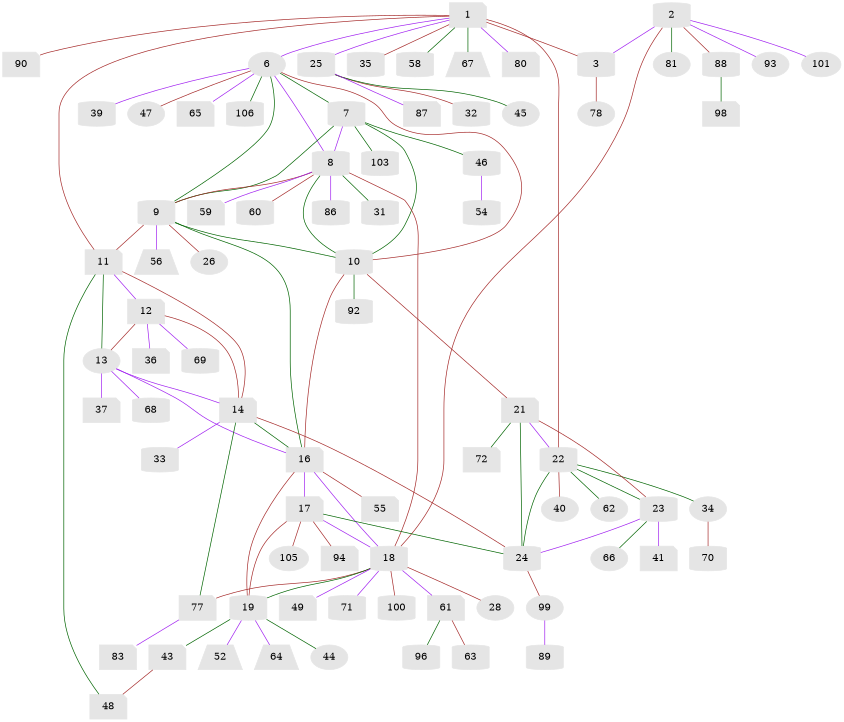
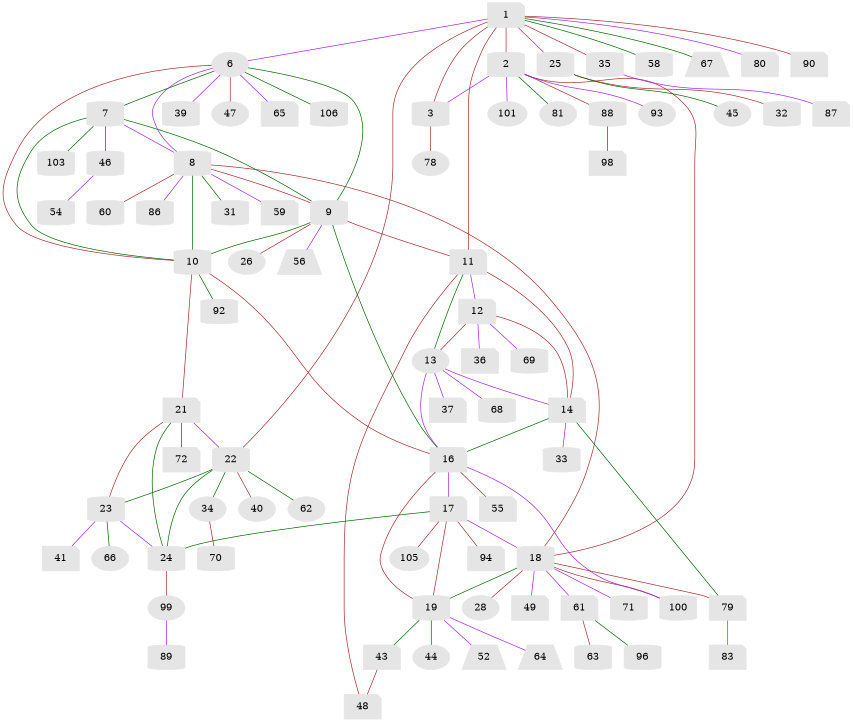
none -> (506, 40)
(369, 90) -> (723, 89)
(384, 476) -> none
(64, 485) -> (353, 472)
(345, 510) -> (559, 540)
(198, 608) -> (728, 608)
